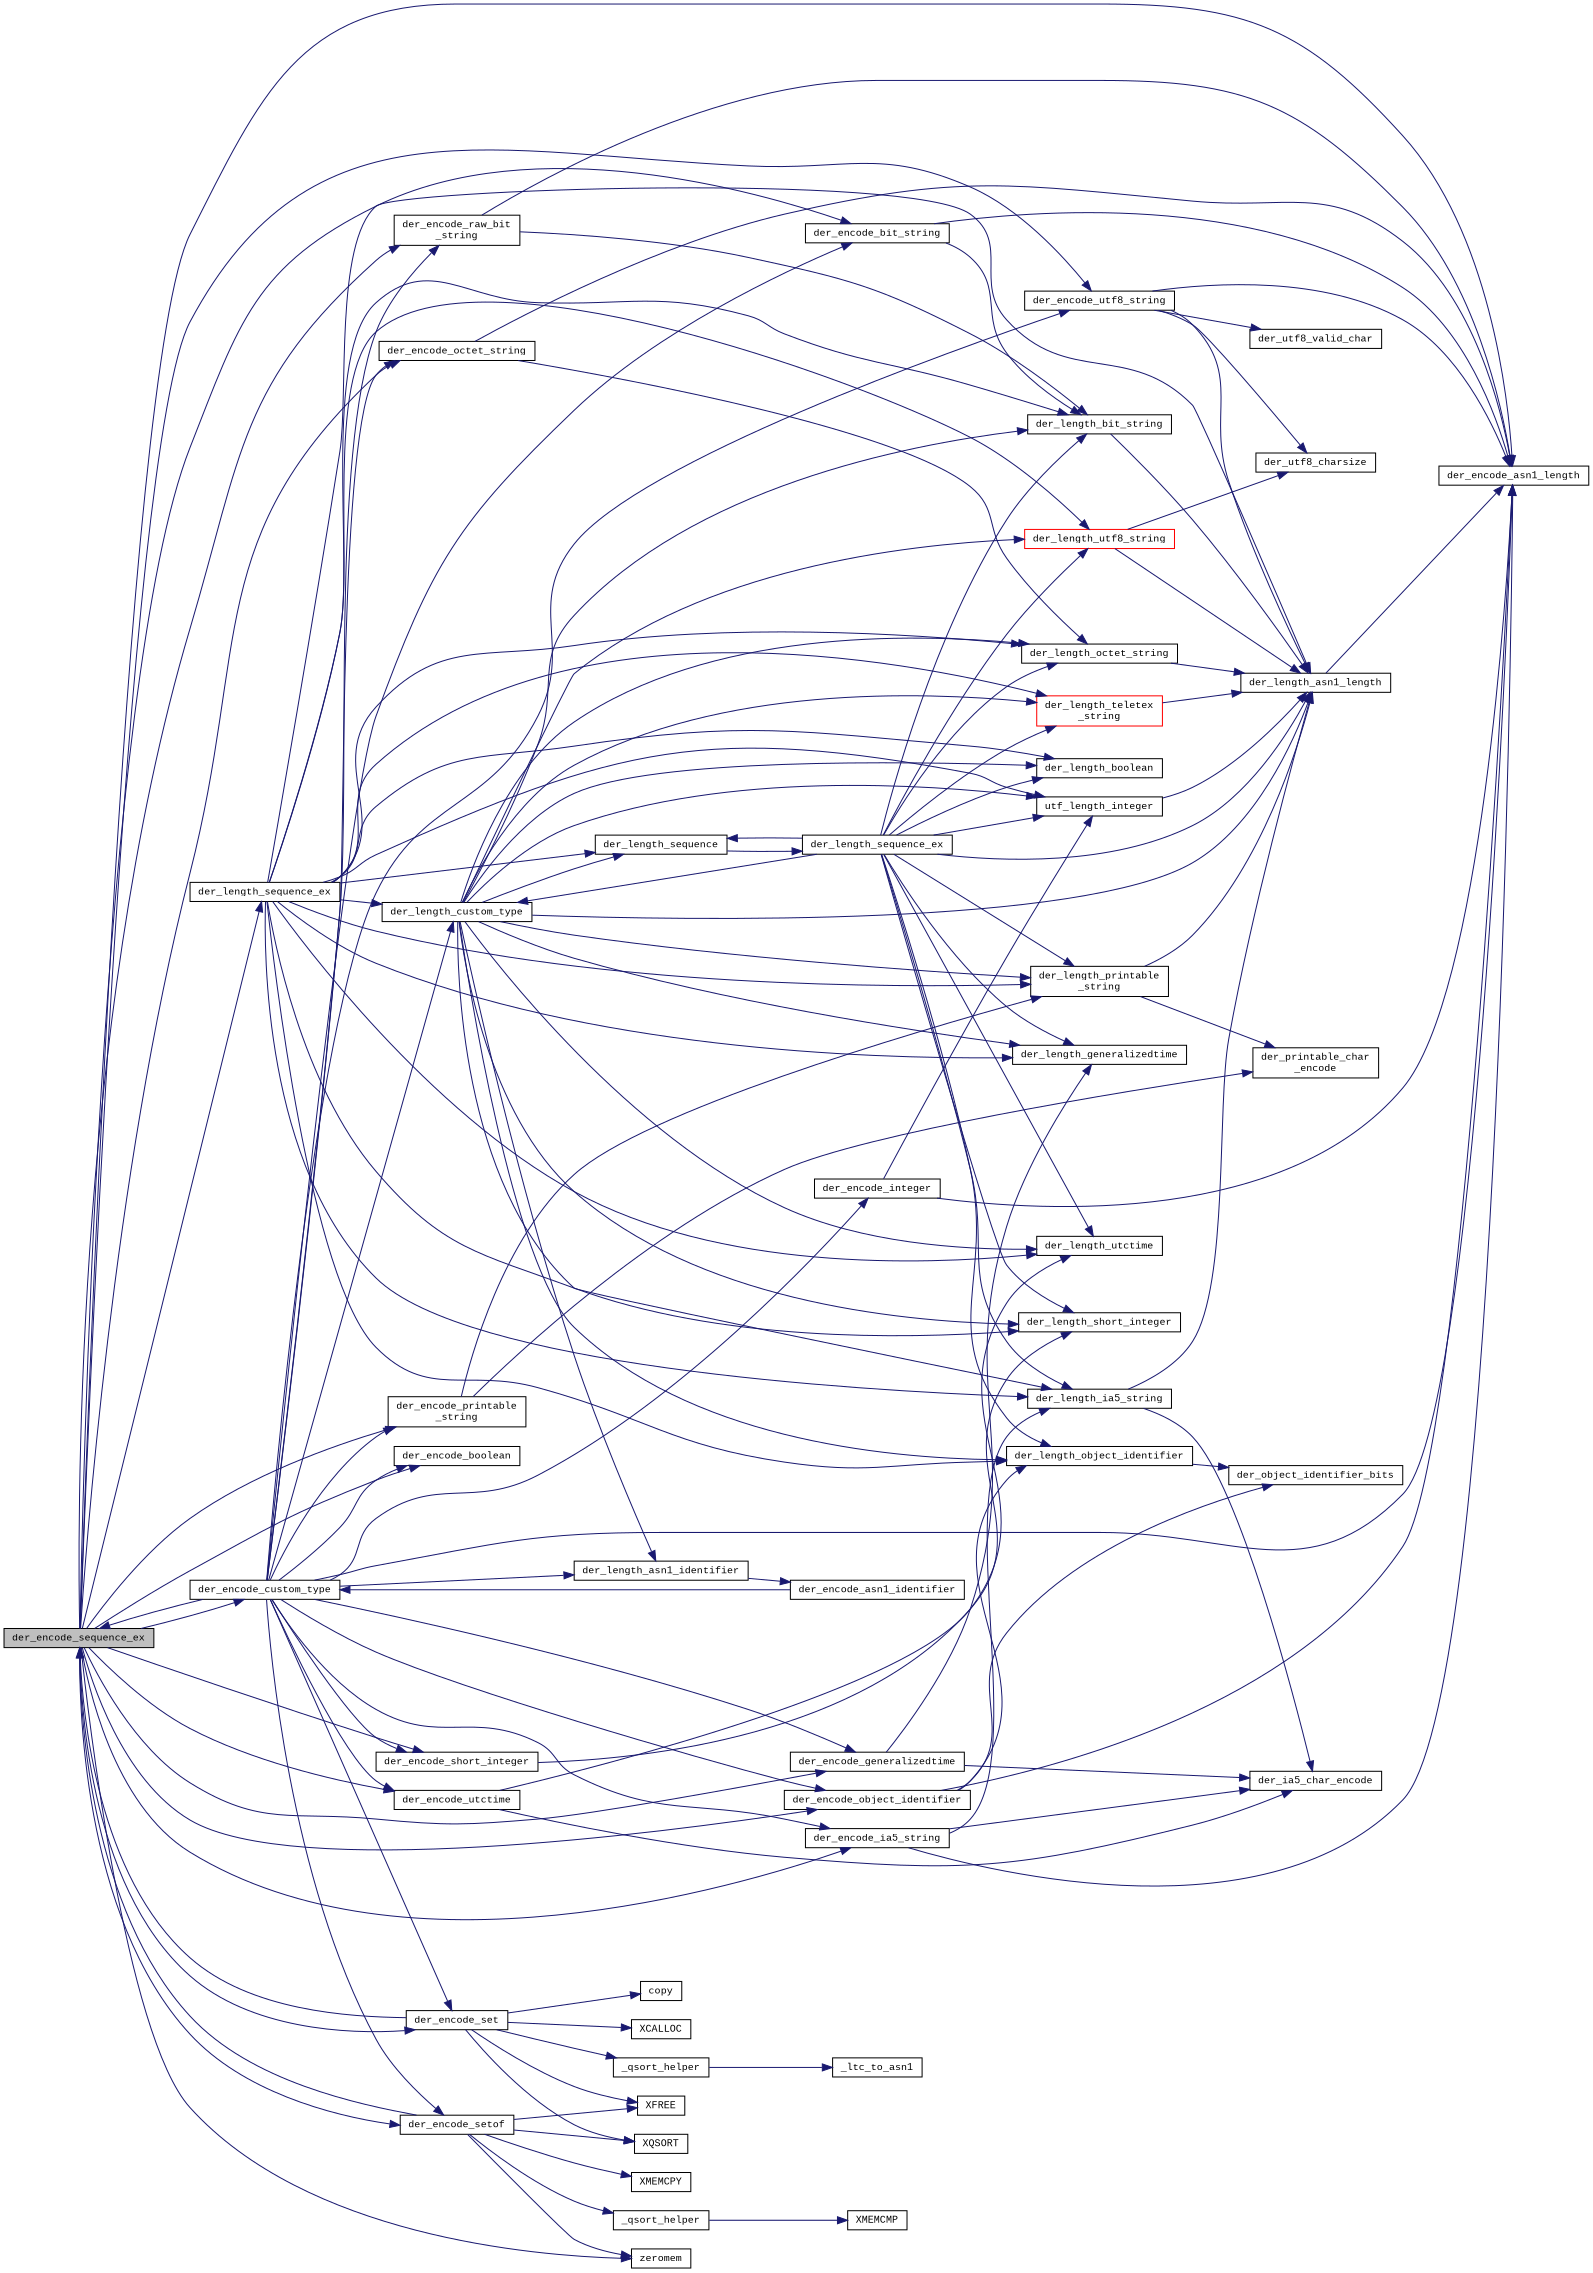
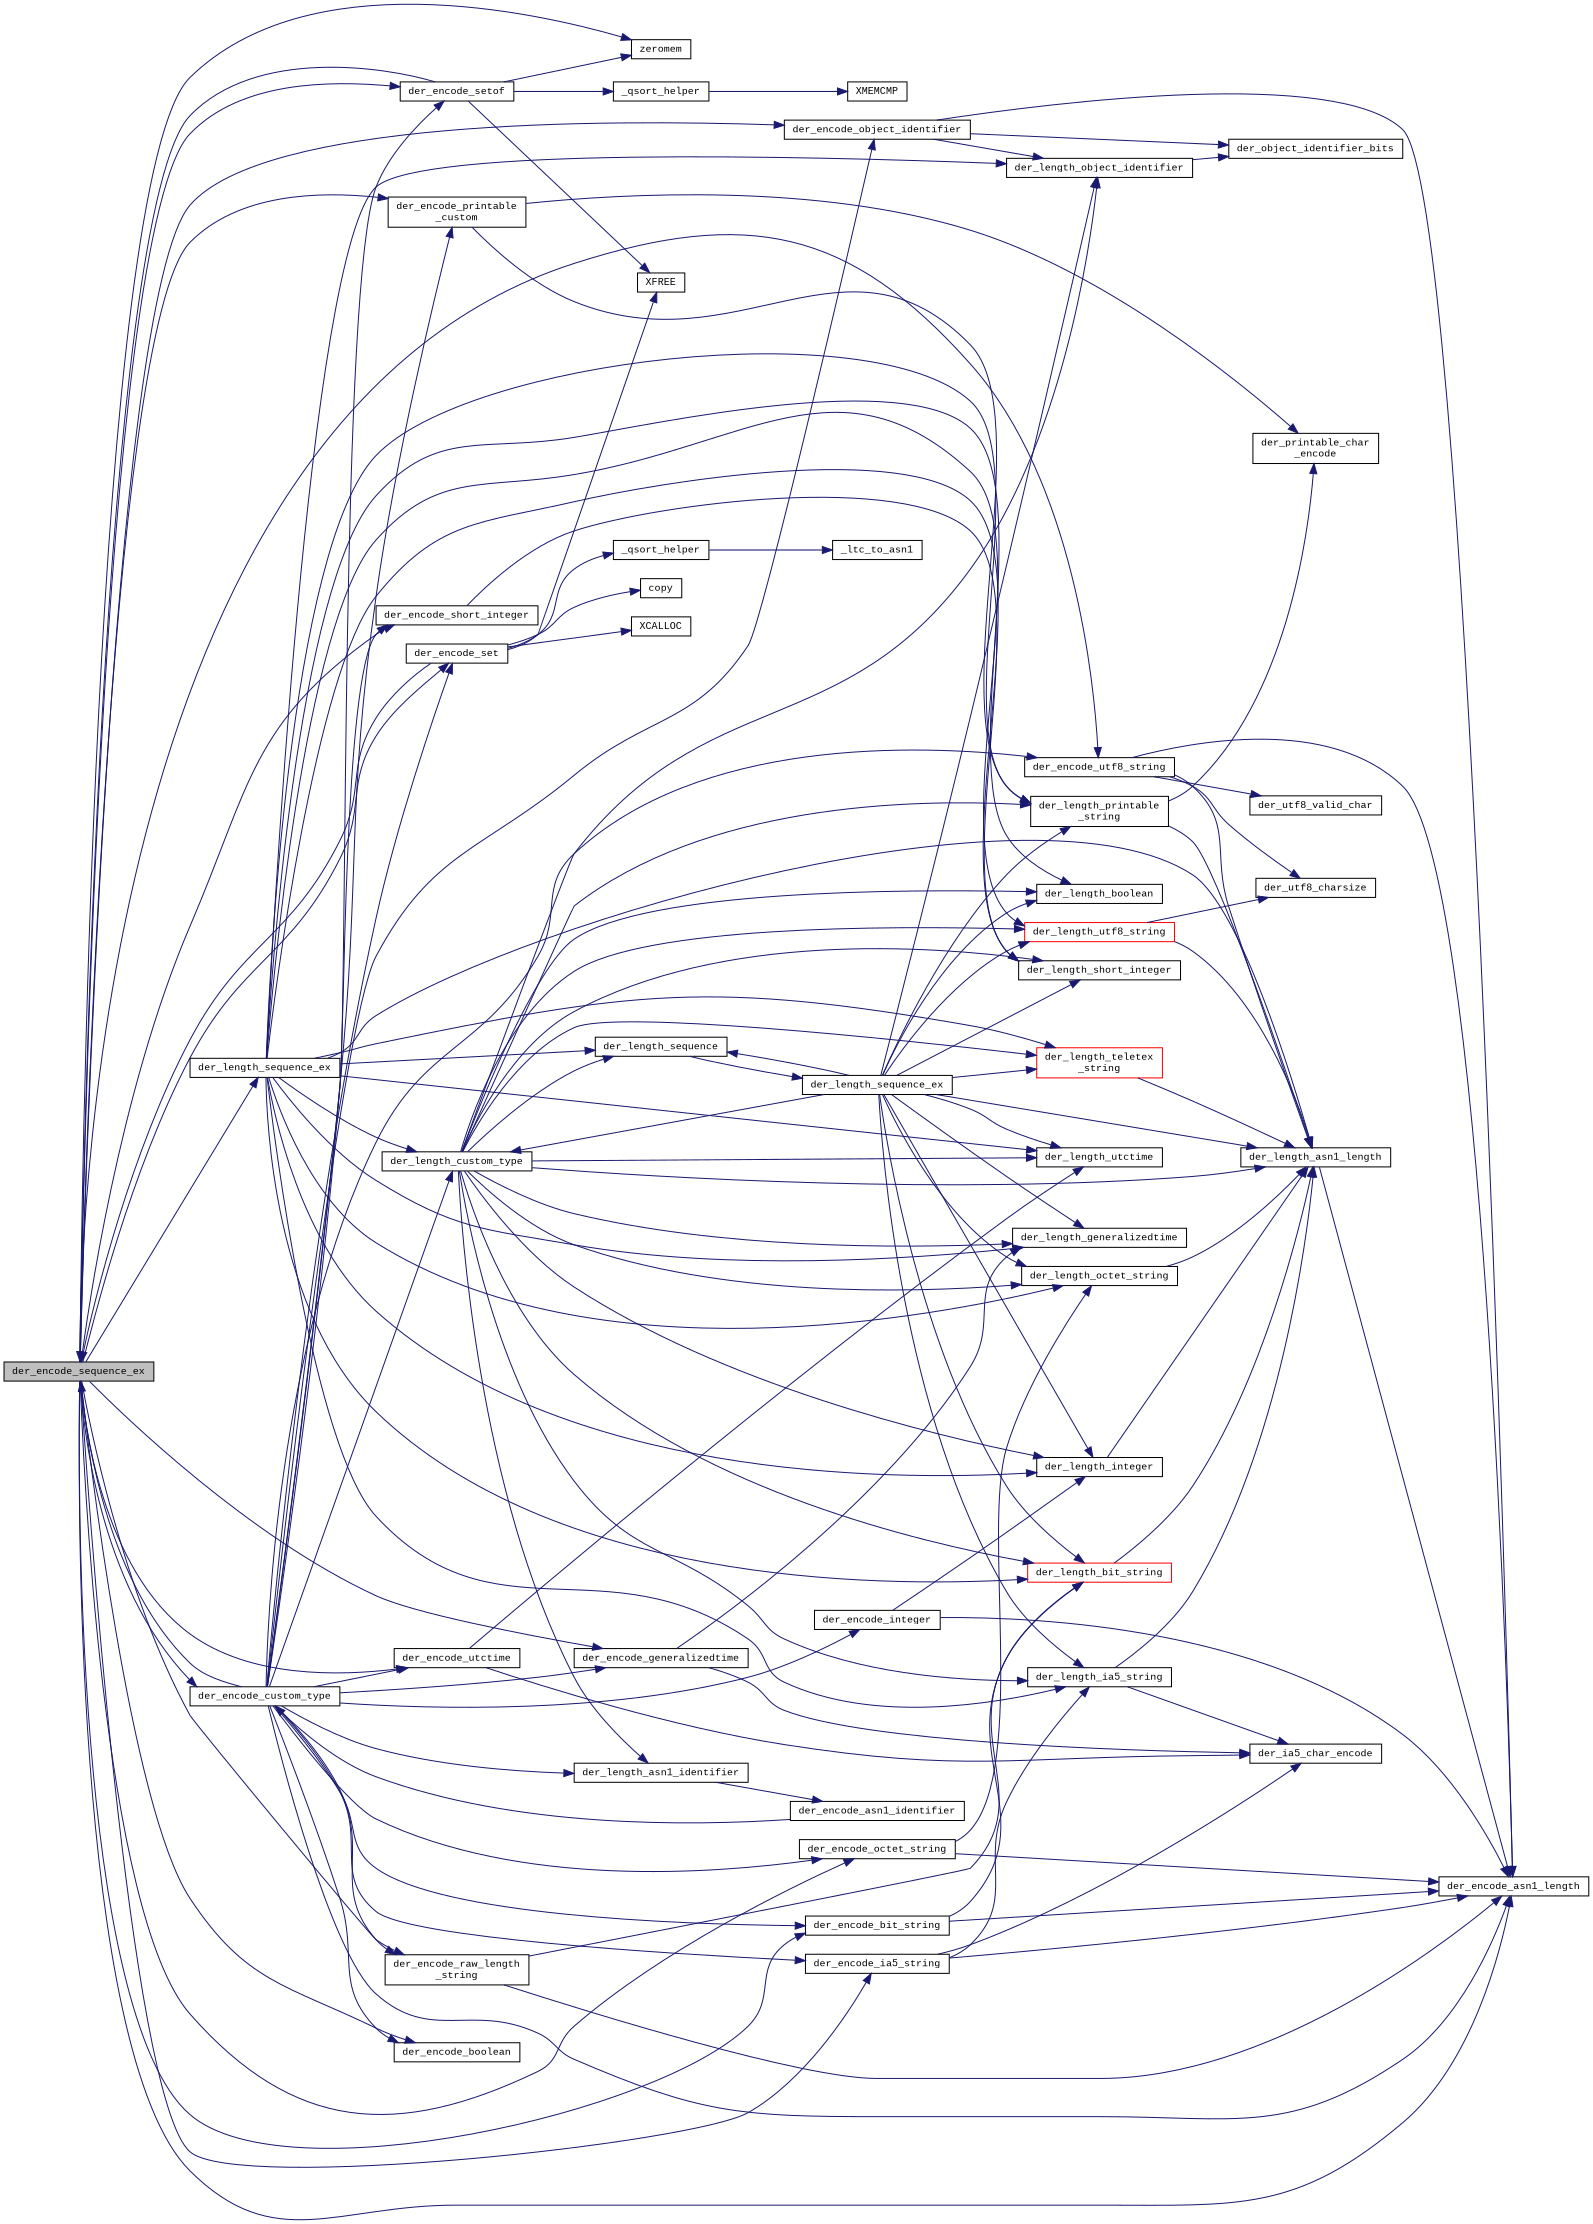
(457, 230) -> (457, 1970)
(1100, 424) -> (1100, 1573)
(1100, 806) -> (1100, 1467)
(457, 1412) -> (457, 212)
(661, 2144) -> none
(661, 2182) -> none
